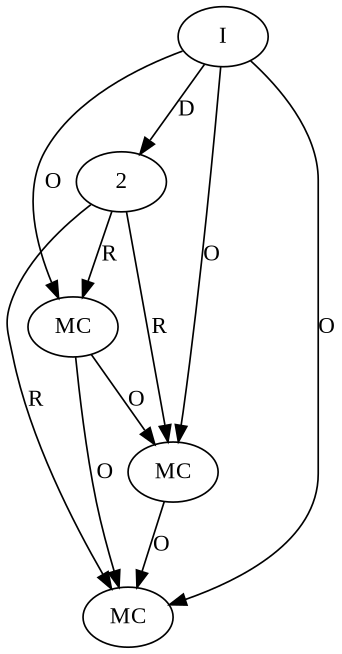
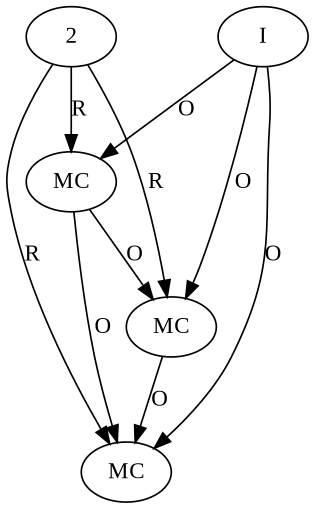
(177, 102) -> none
